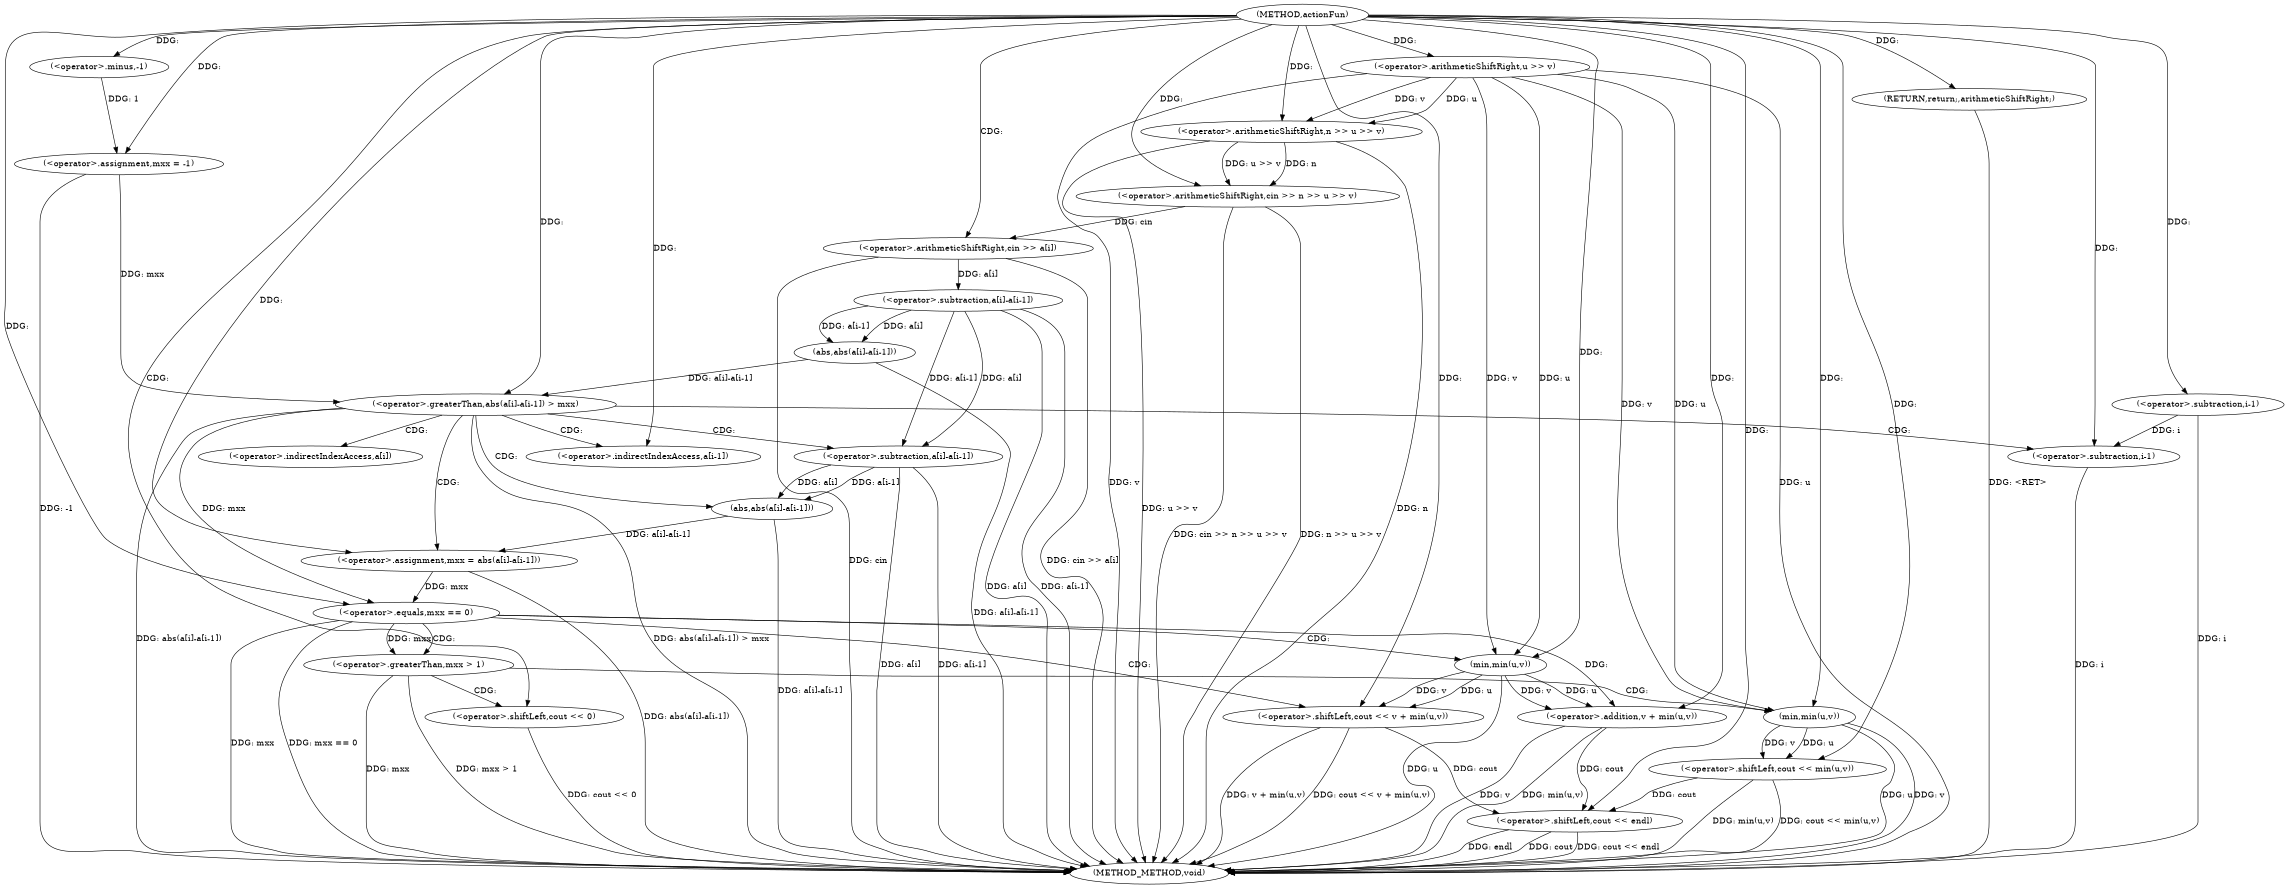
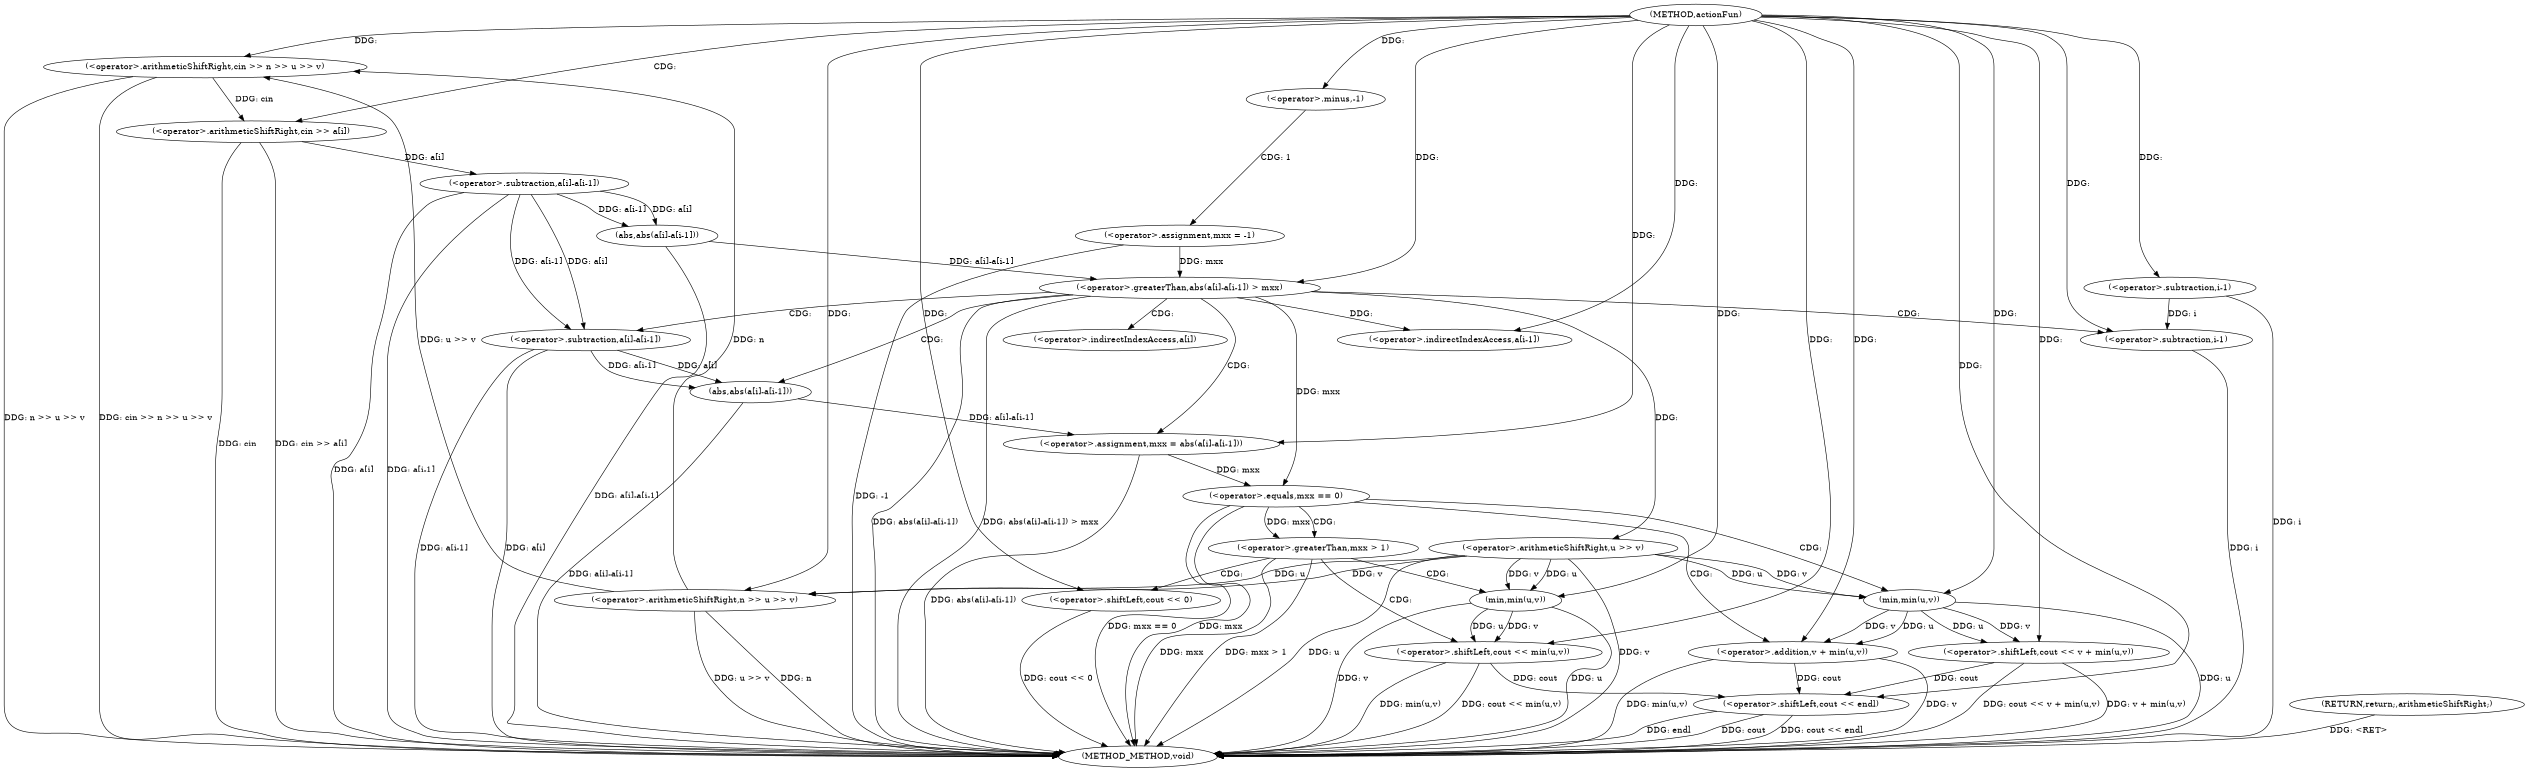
(656, 20) -> none
(1665, 23) -> none
(139, 36) -> none
(1380, 40) -> (1574, 328)
(124, 99) -> (1276, 158)
(159, 379) -> (937, 314)
(573, 431) -> (1363, 314)
none -> (1385, 608)
(897, 644) -> none
(1598, 665) -> (1703, 574)
